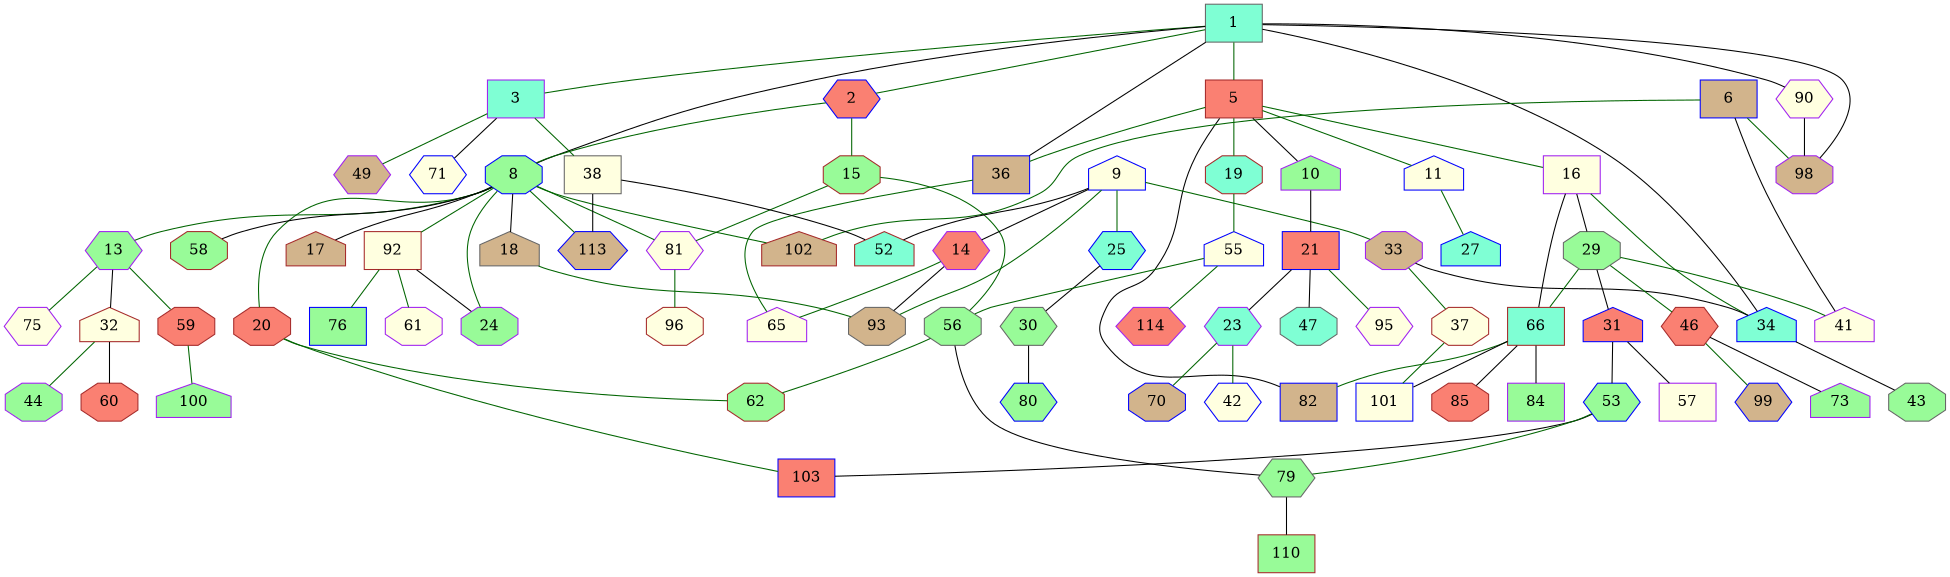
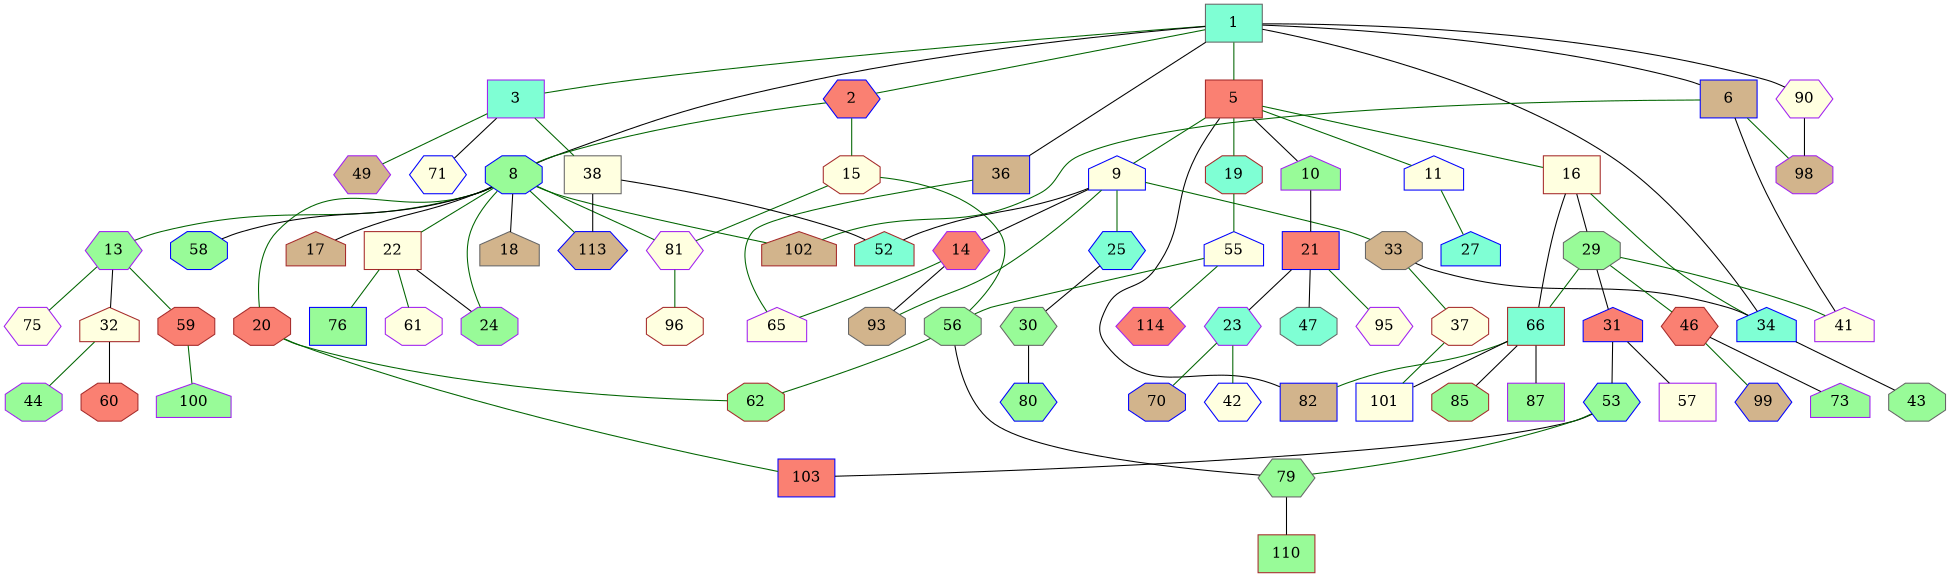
(1599, 38) -> (1483, 43)
(1117, 132) -> (1169, 141)
(852, 175) -> (852, 175)
(1572, 175) -> (1572, 175)
(199, 251) -> (199, 251)
(393, 251) -> (393, 251)
(1394, 251) -> (1394, 251)
(695, 292) -> none
(1460, 402) -> (1460, 402)
(1536, 402) -> (1536, 402)
